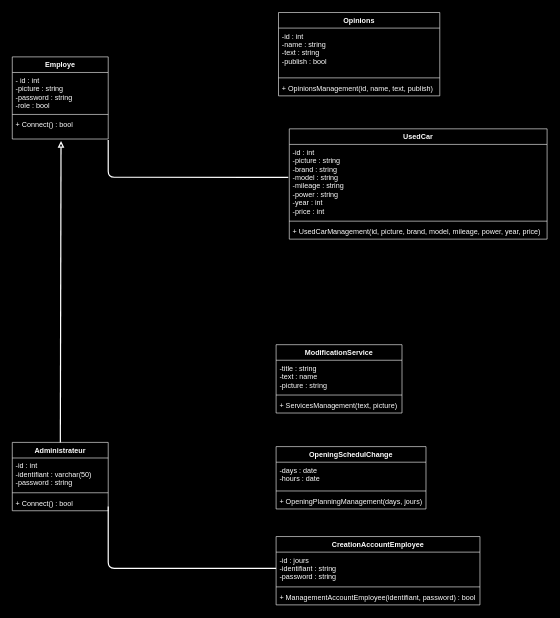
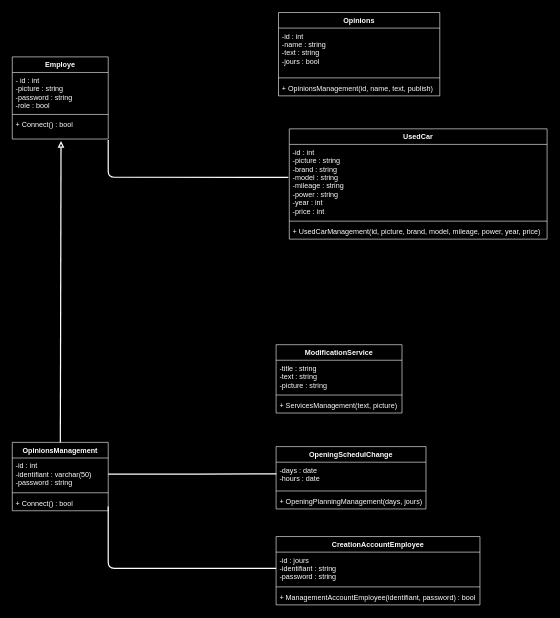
(295, 36) -> (295, 36)
(304, 368) -> (304, 368)
(60, 451) -> (60, 451)
none -> (192, 474)
